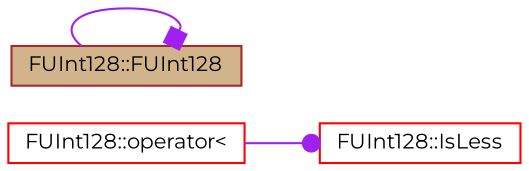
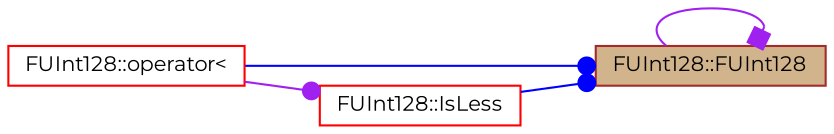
none -> (412, 66)
none -> (550, 88)
